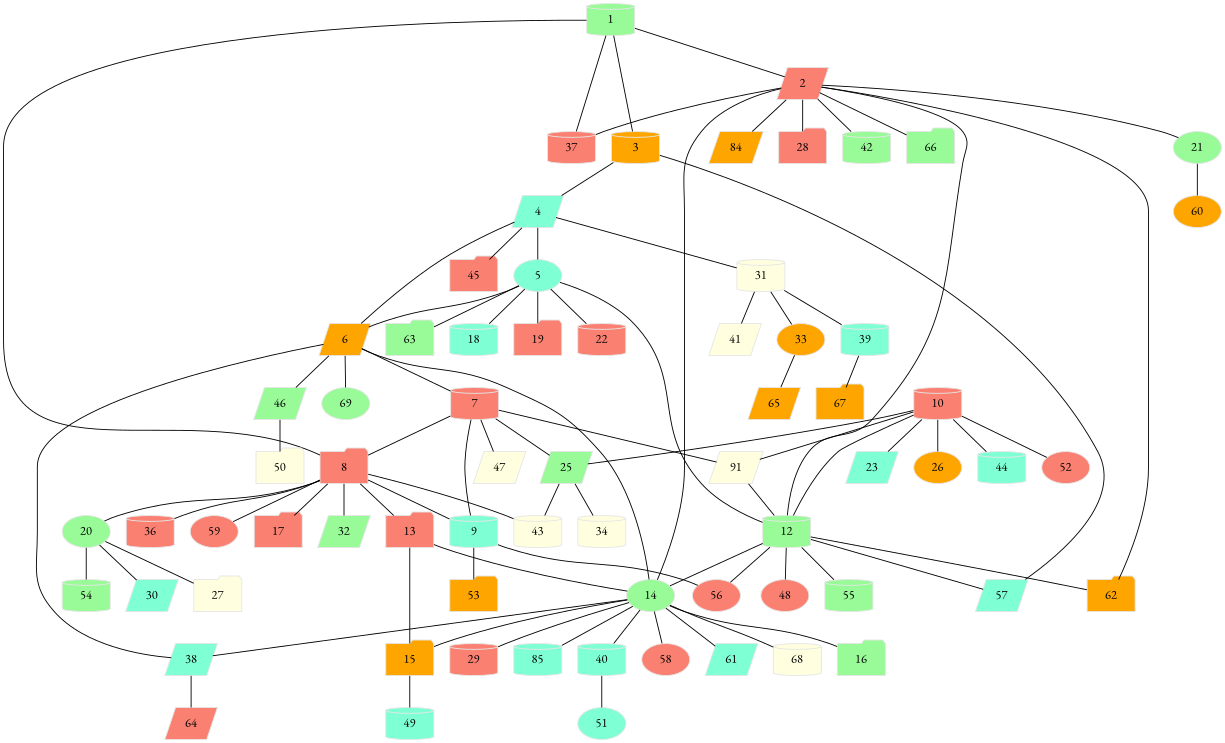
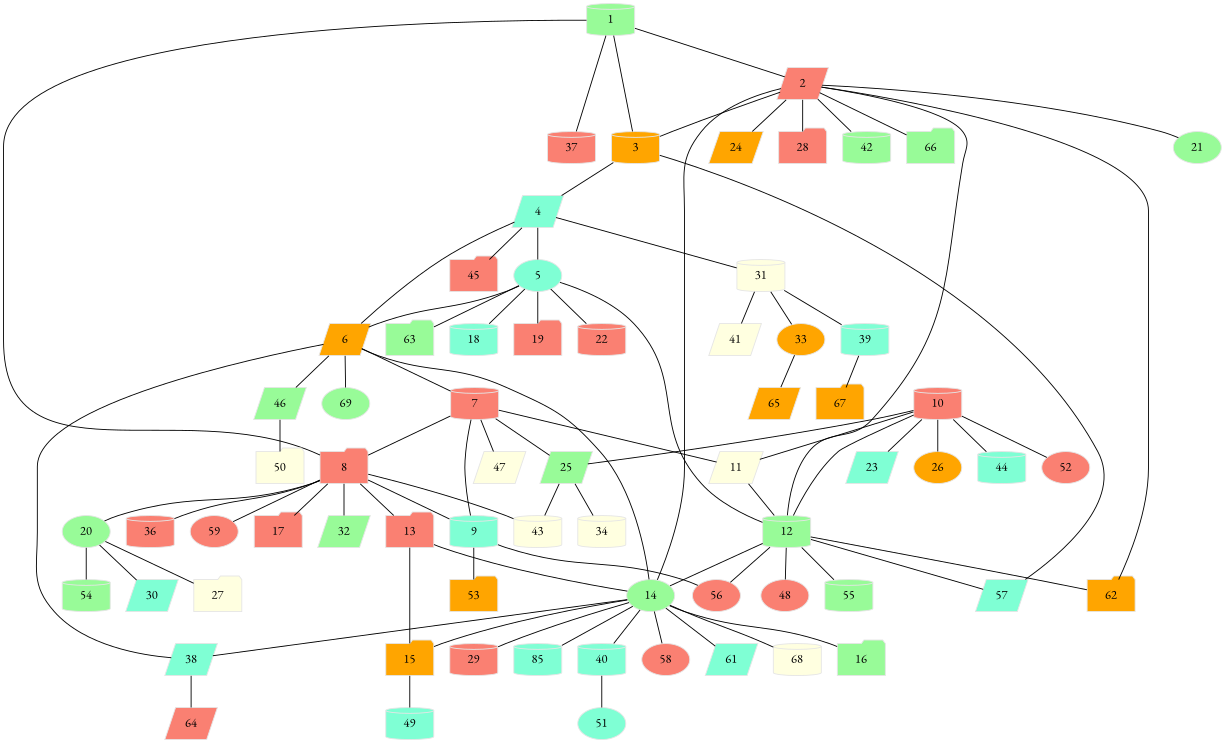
(688, 107) -> (705, 119)
(736, 148) -> (736, 148)
(1197, 212) -> none
(736, 468) -> (736, 468)
